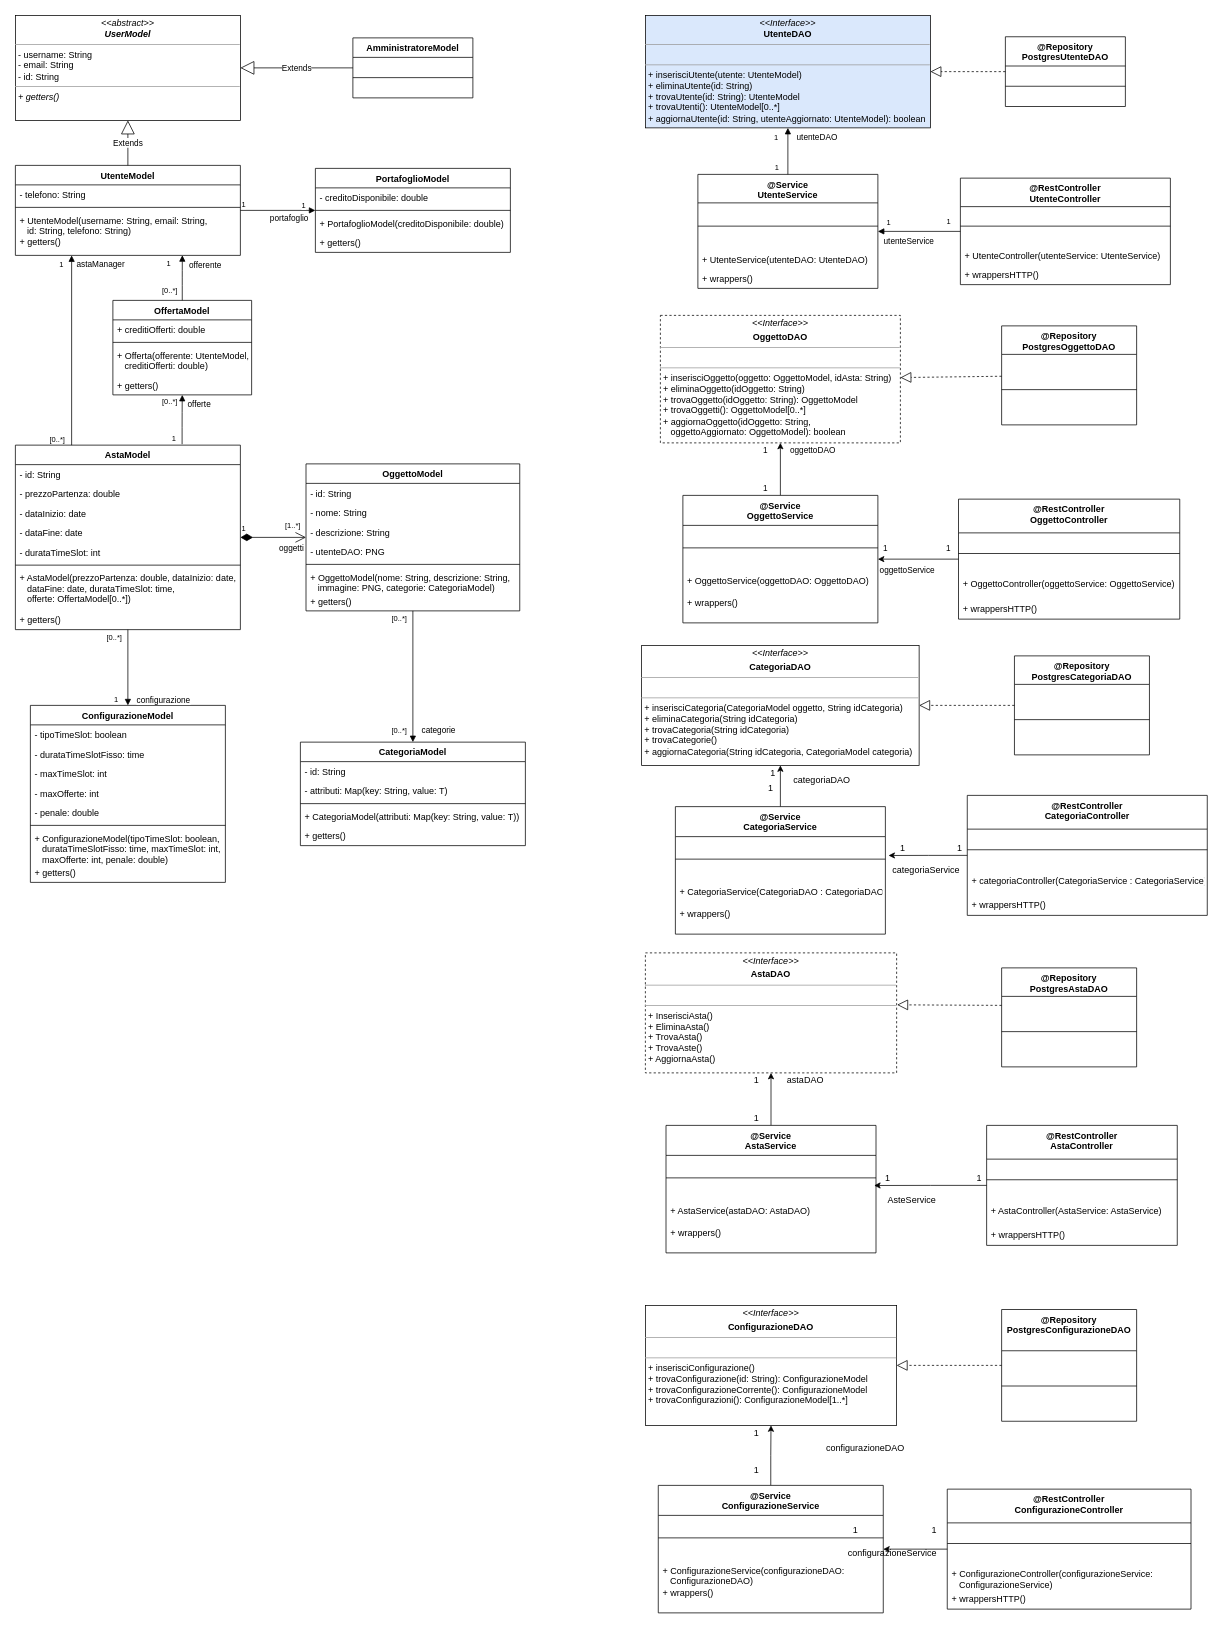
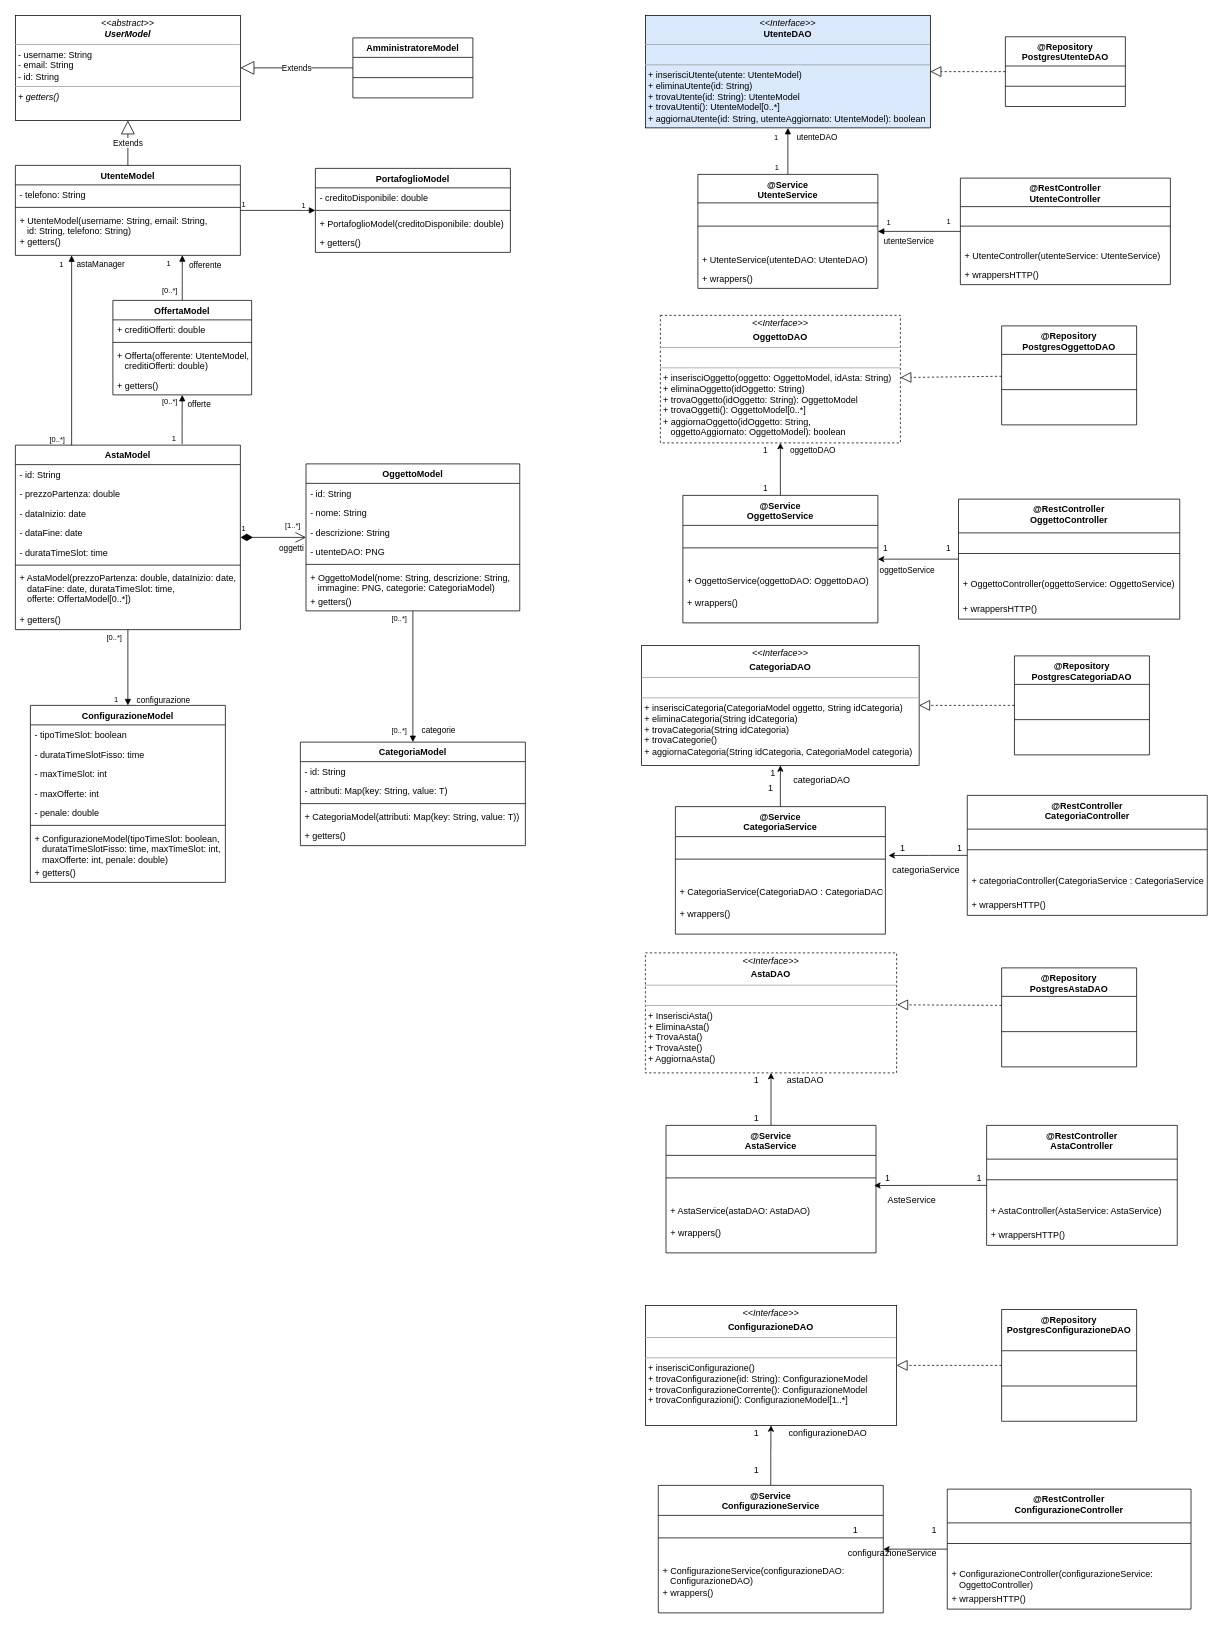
(289, 218) -> none
(65, 553) -> (68, 553)
(865, 1448) -> (828, 1433)
(1064, 1574) -> (1064, 1574)
